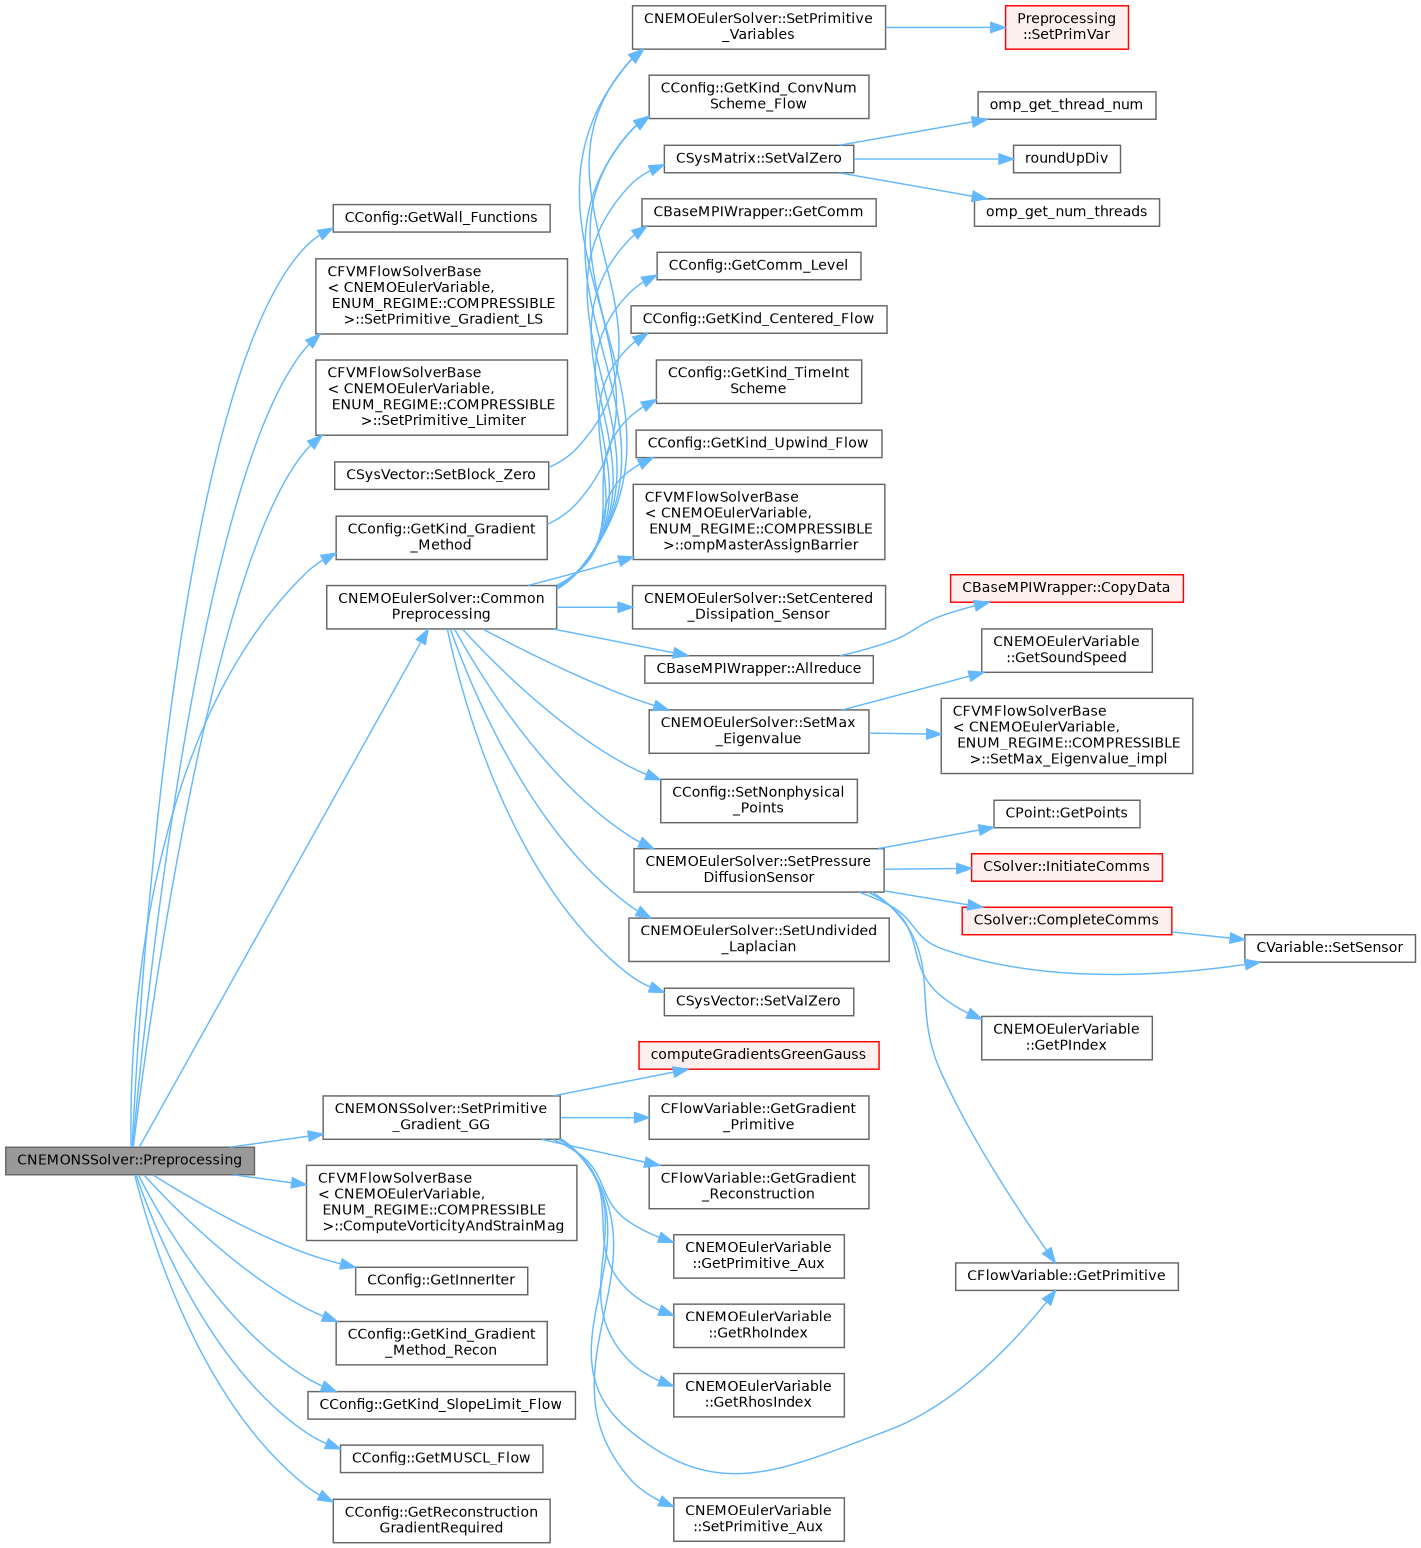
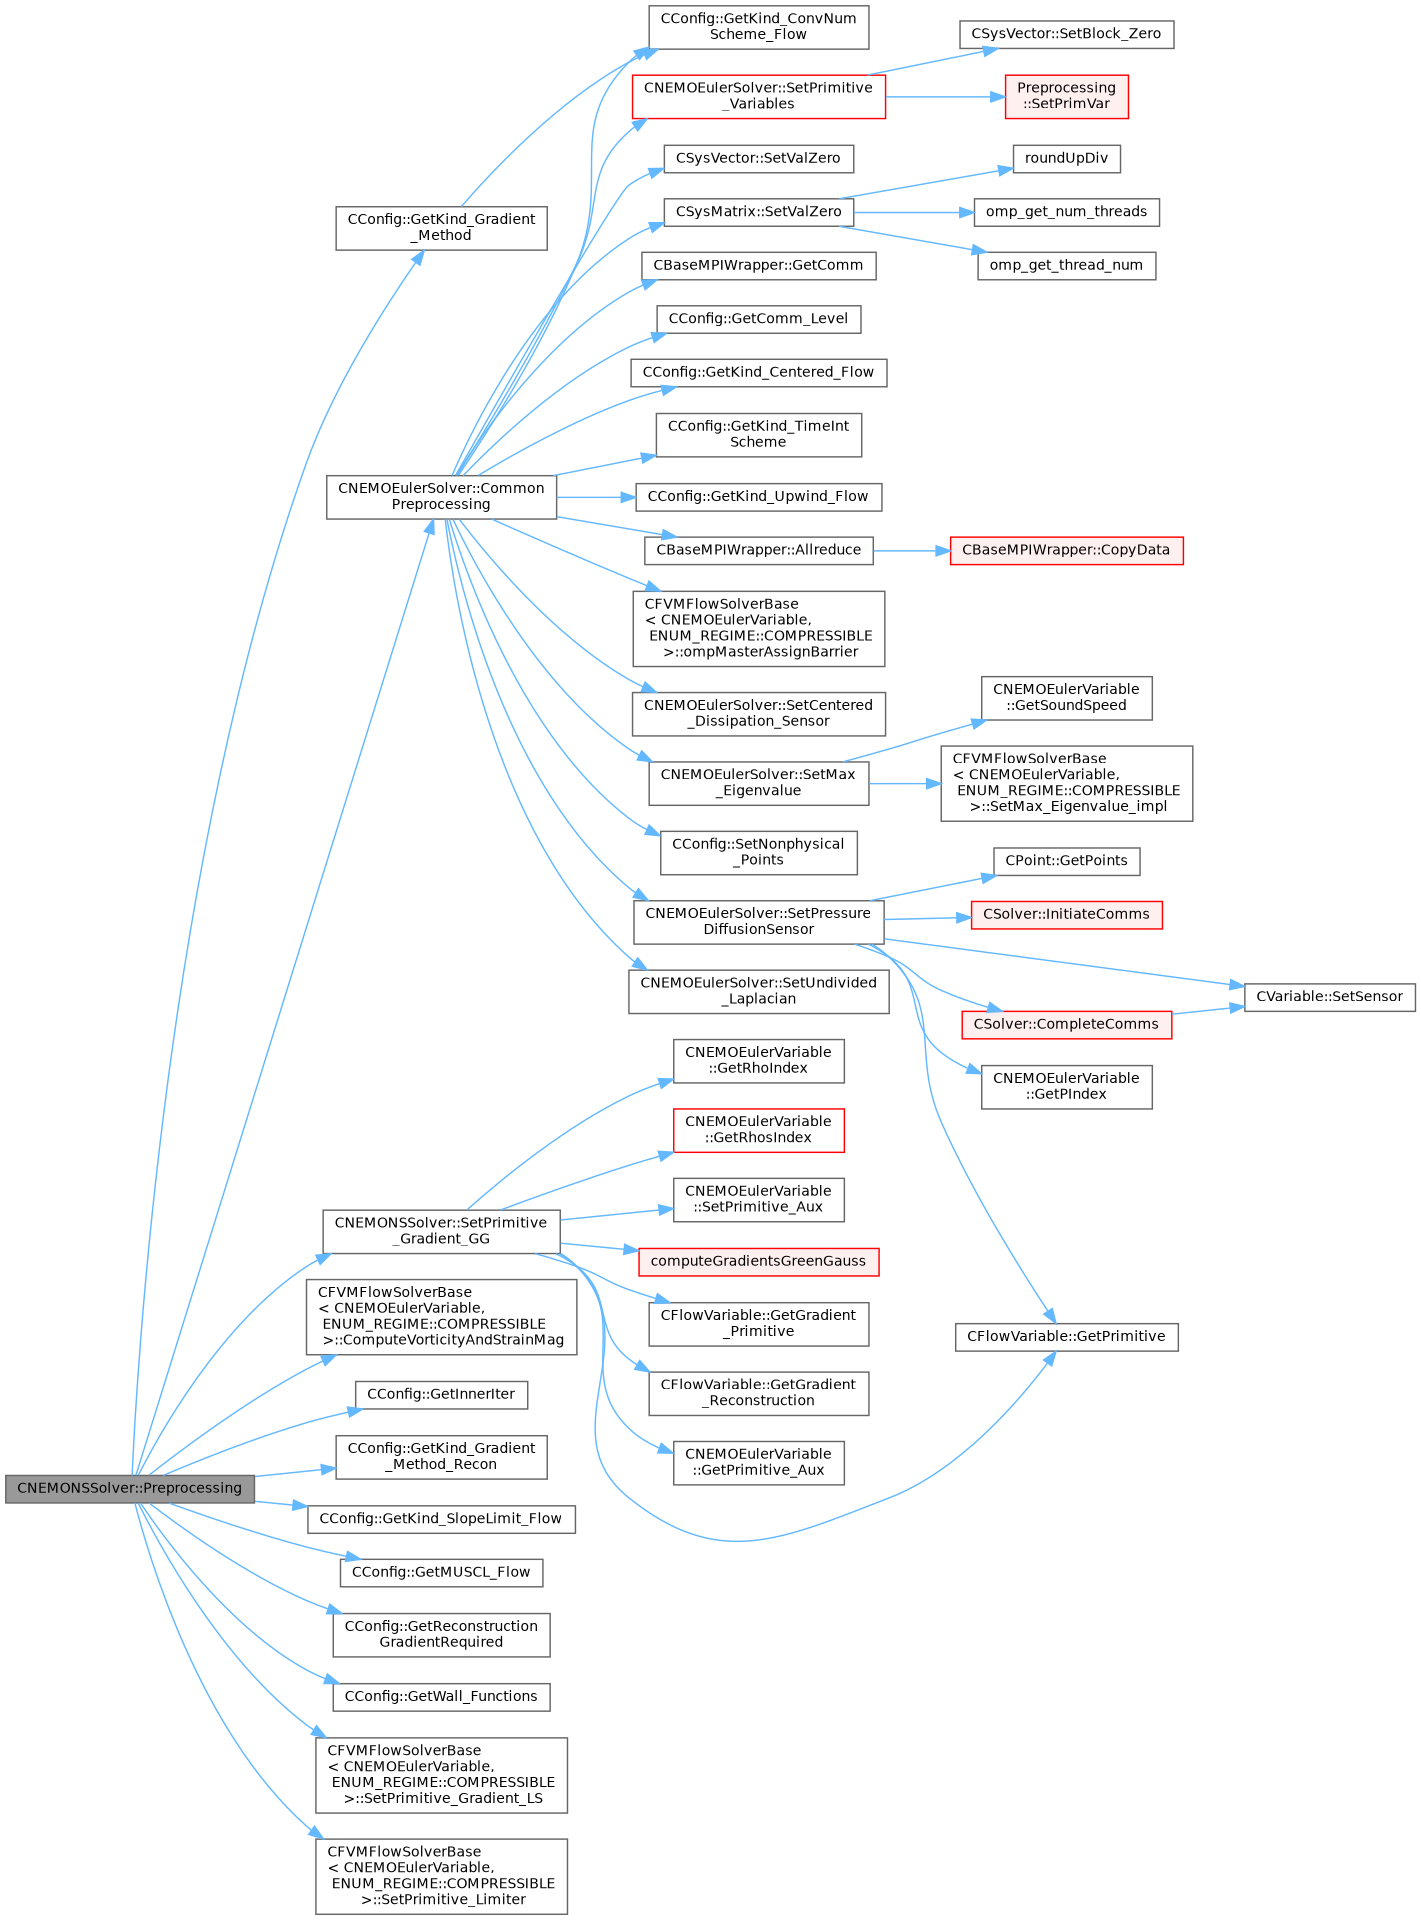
(759, 27) -> (759, 97)
(605, 259) -> (925, 63)
(759, 1395) -> (759, 1131)
